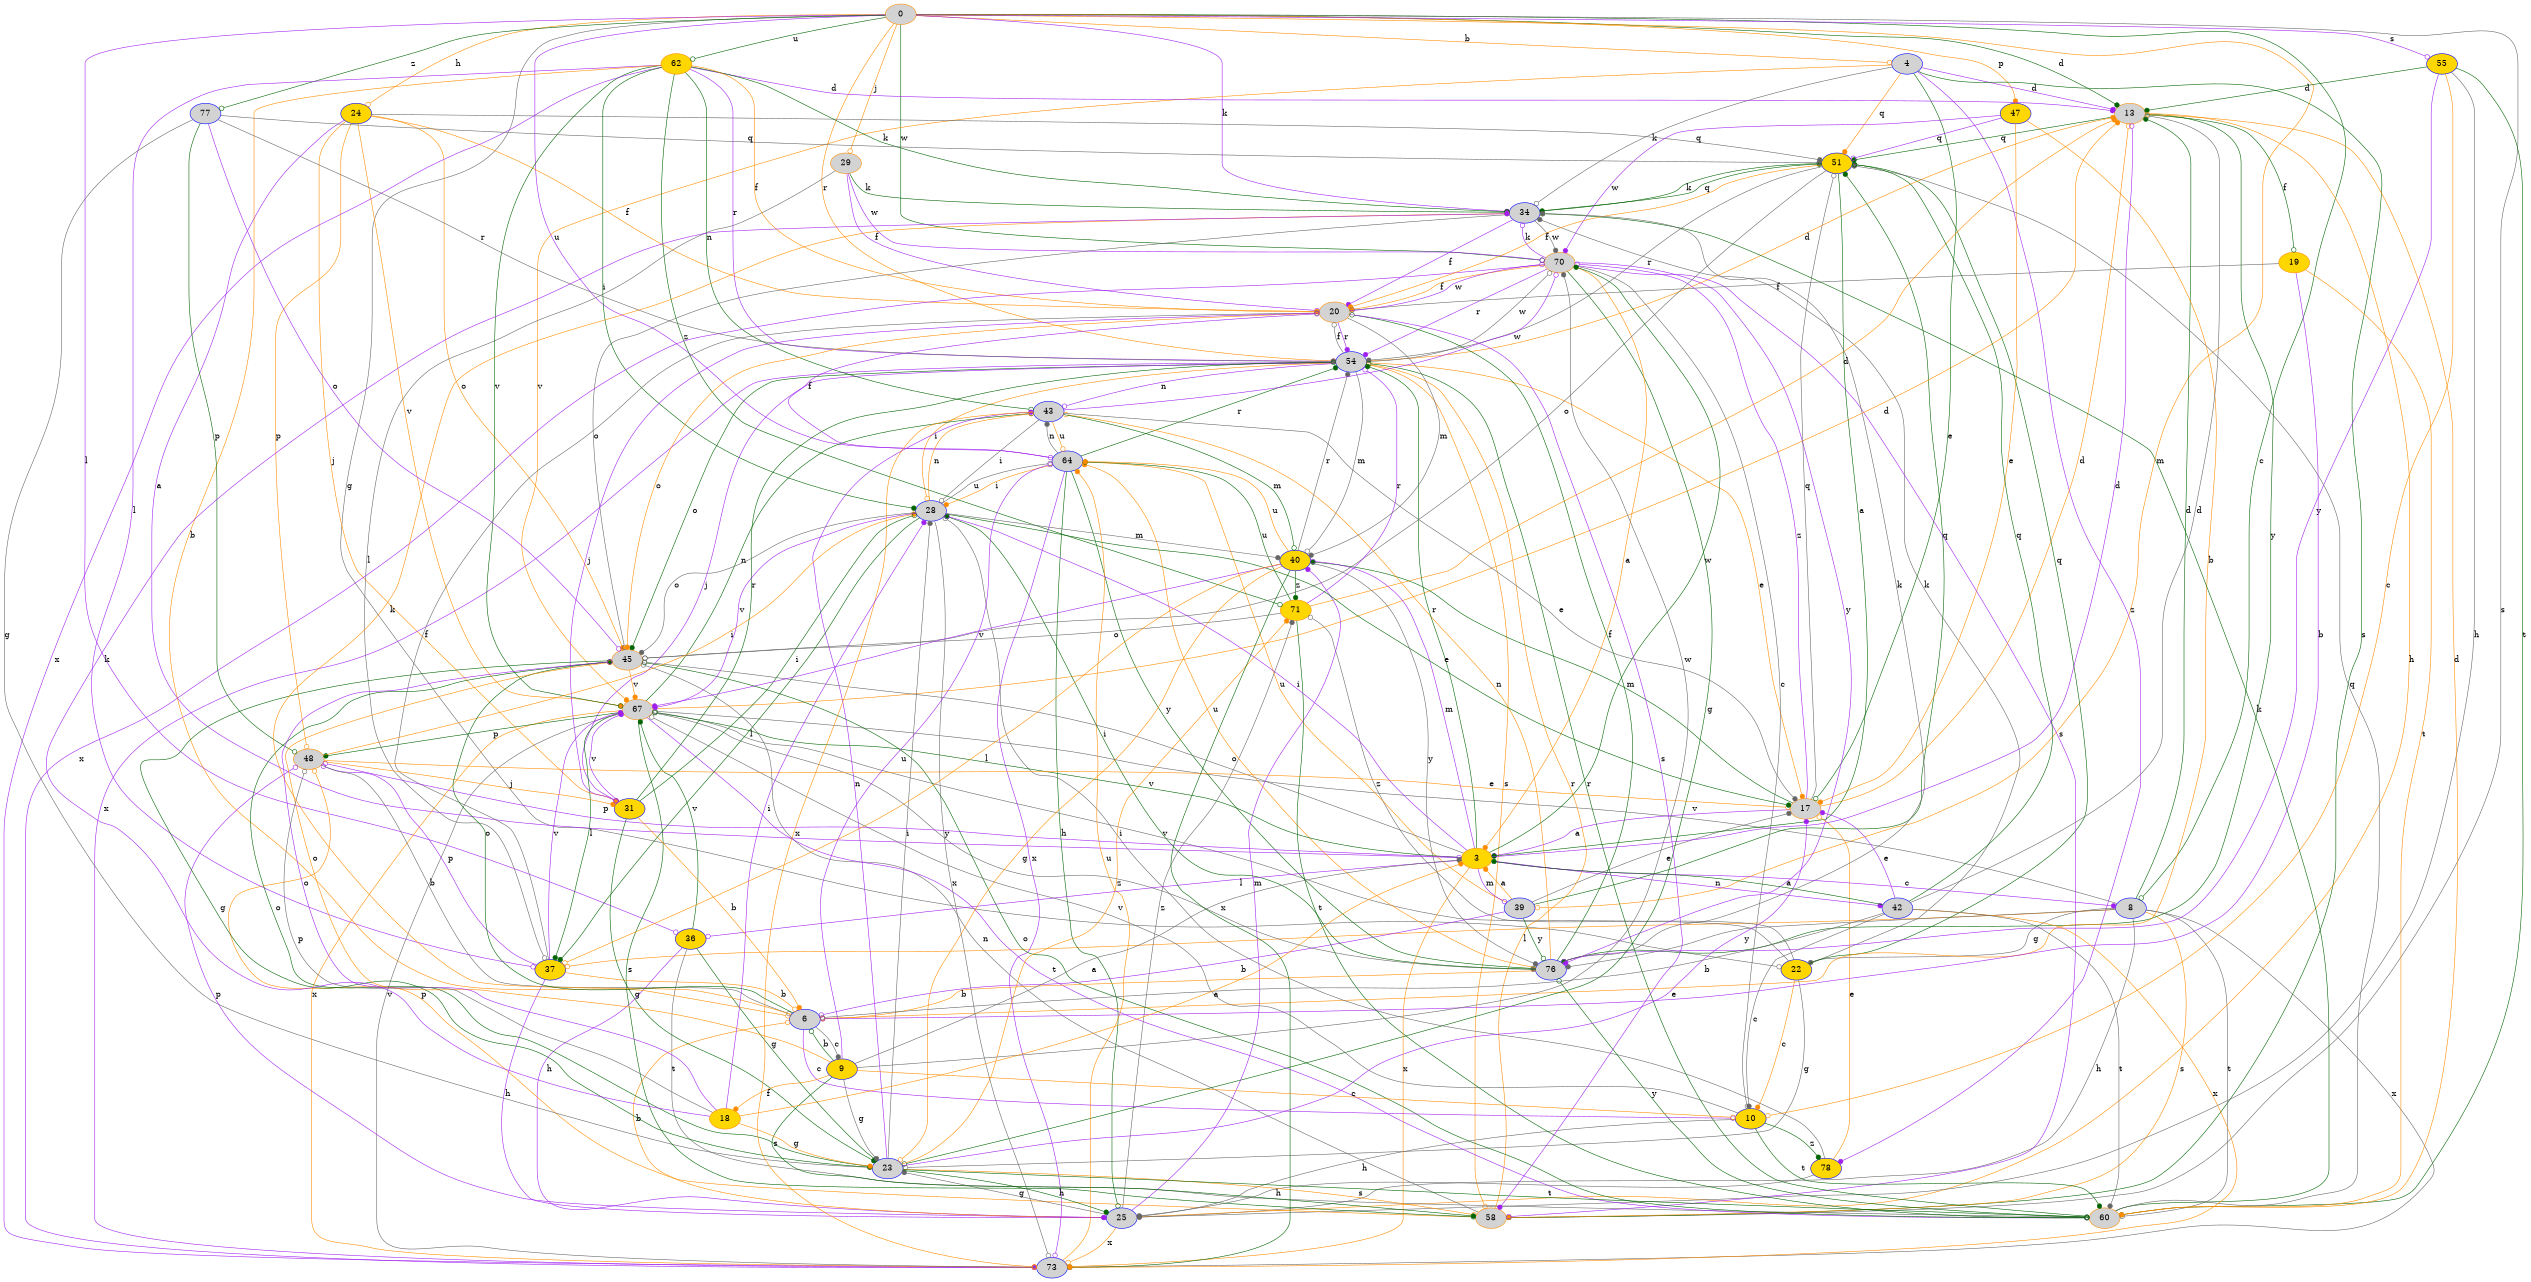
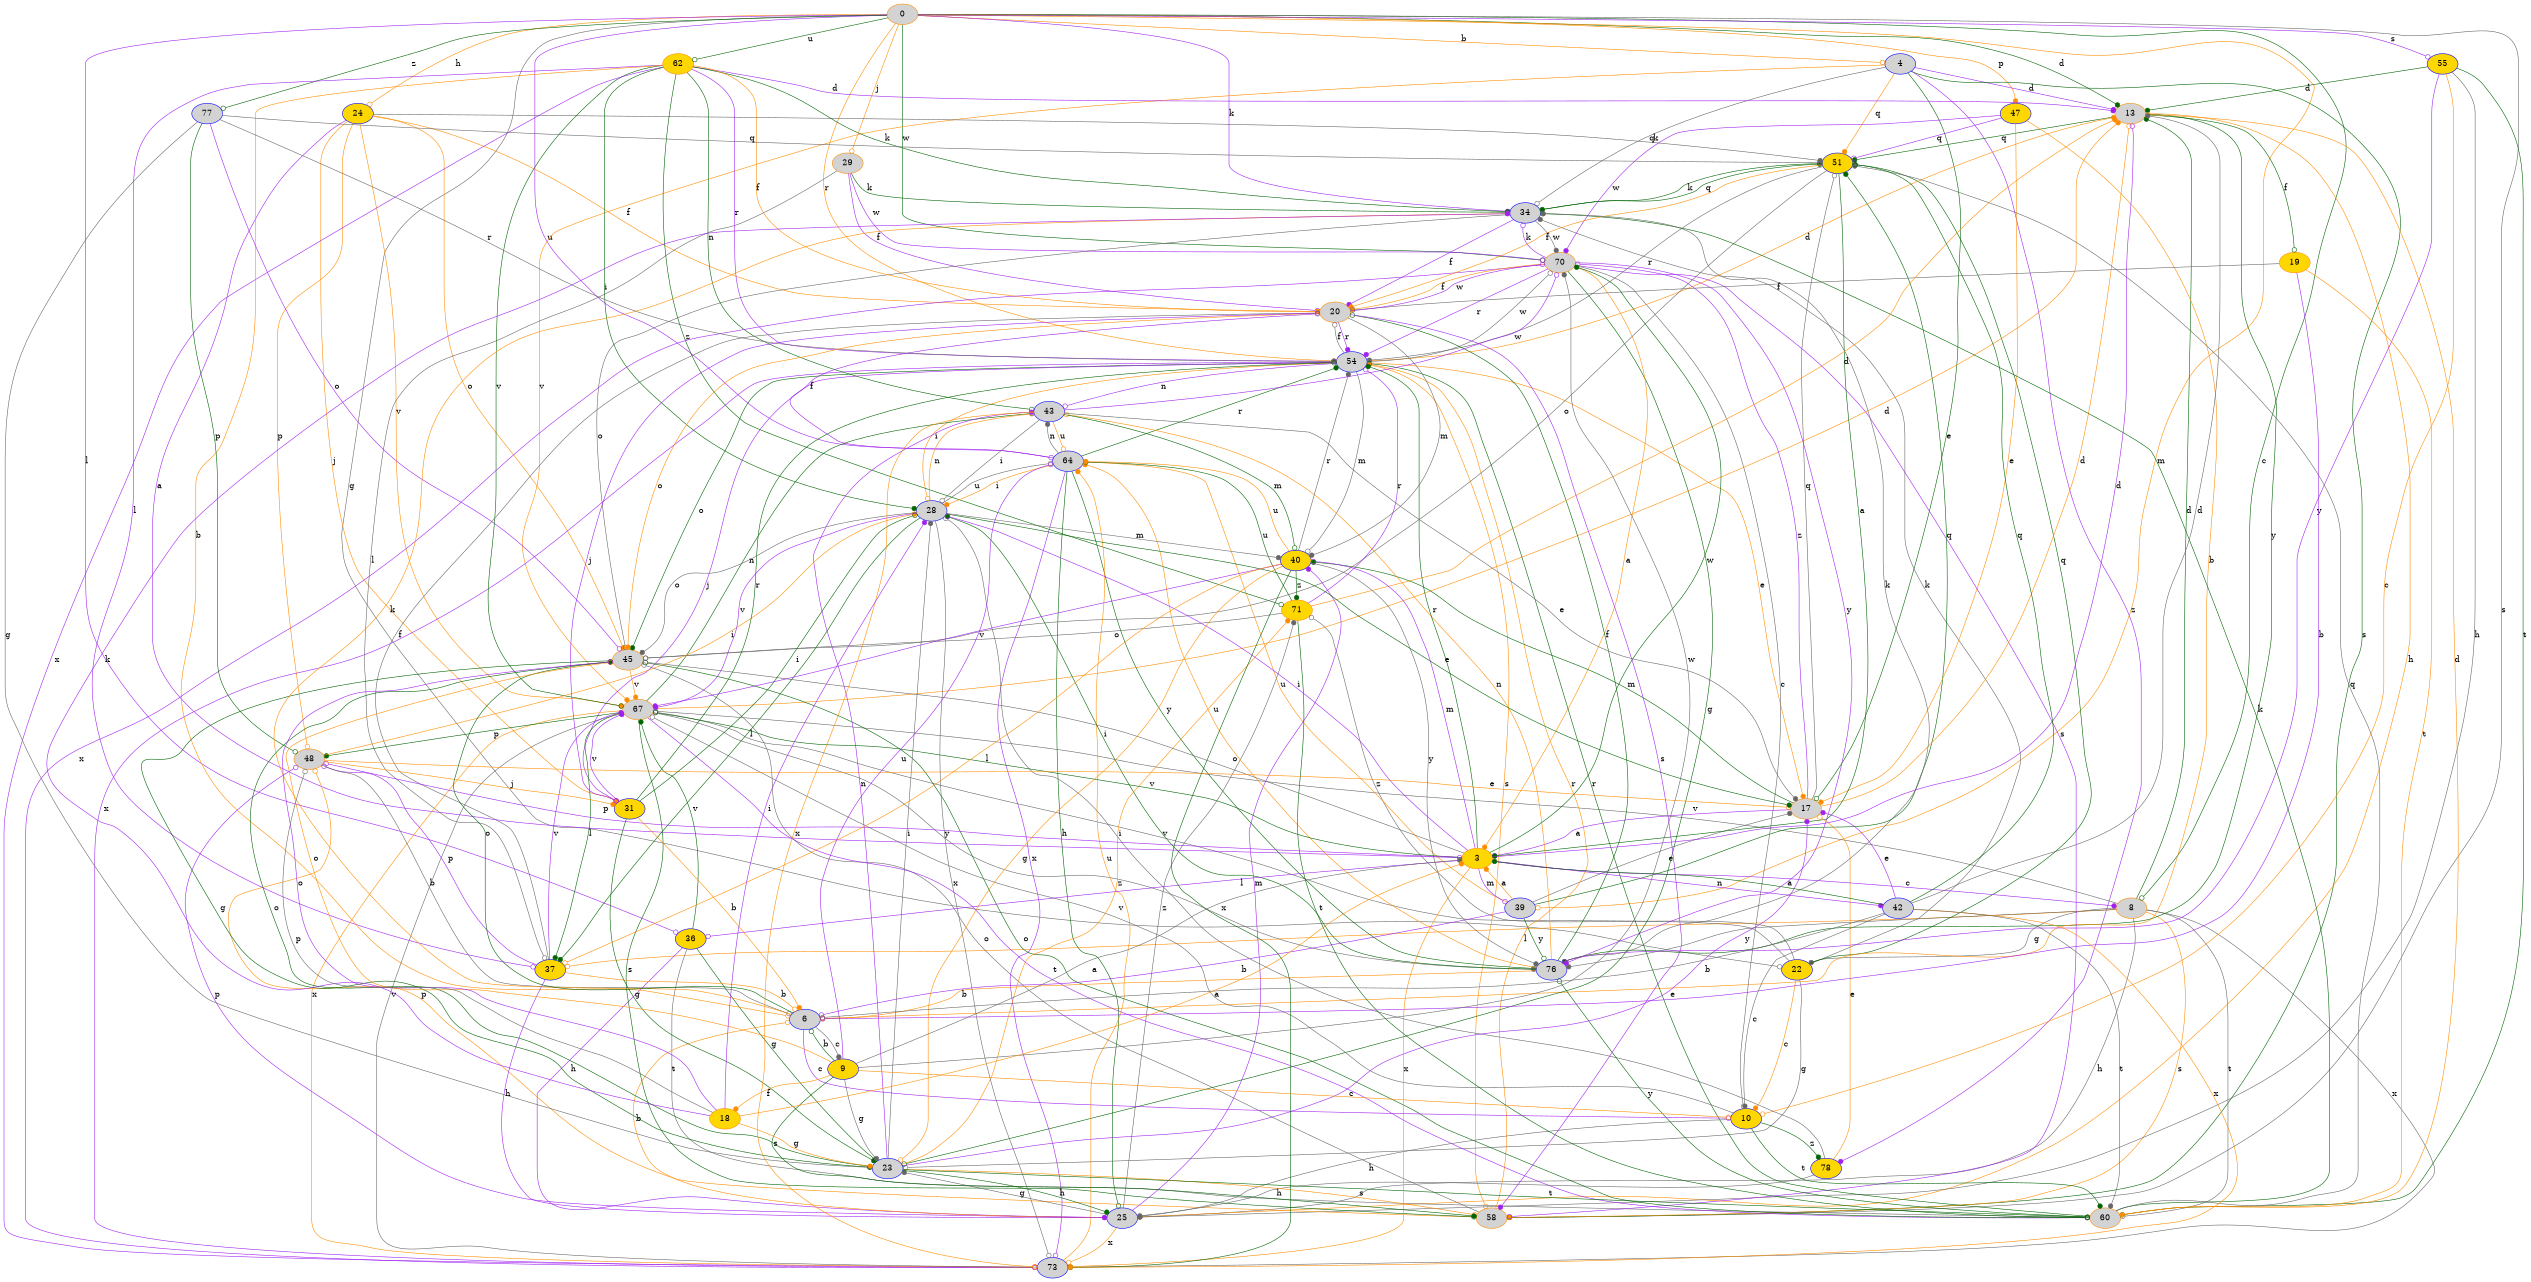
(2173, 581) -> (2180, 566)
(1561, 768) -> (1563, 770)
(2131, 908) -> (2131, 908)
(986, 939) -> (987, 939)
(4, 1004) -> (4, 1005)
